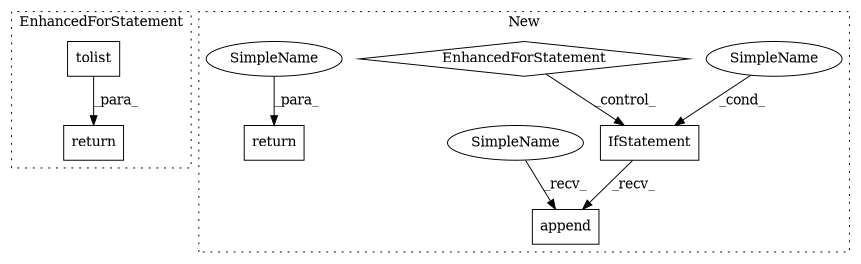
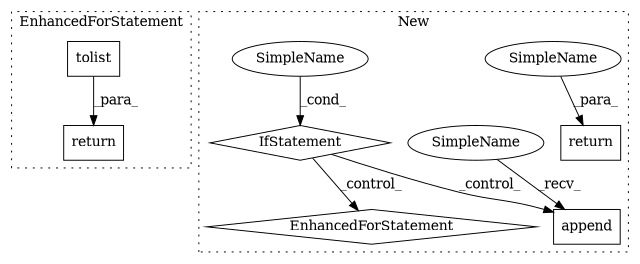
(581, 97) -> (332, 181)
(650, 143) -> (300, 143)
(634, 185) -> (489, 185)
